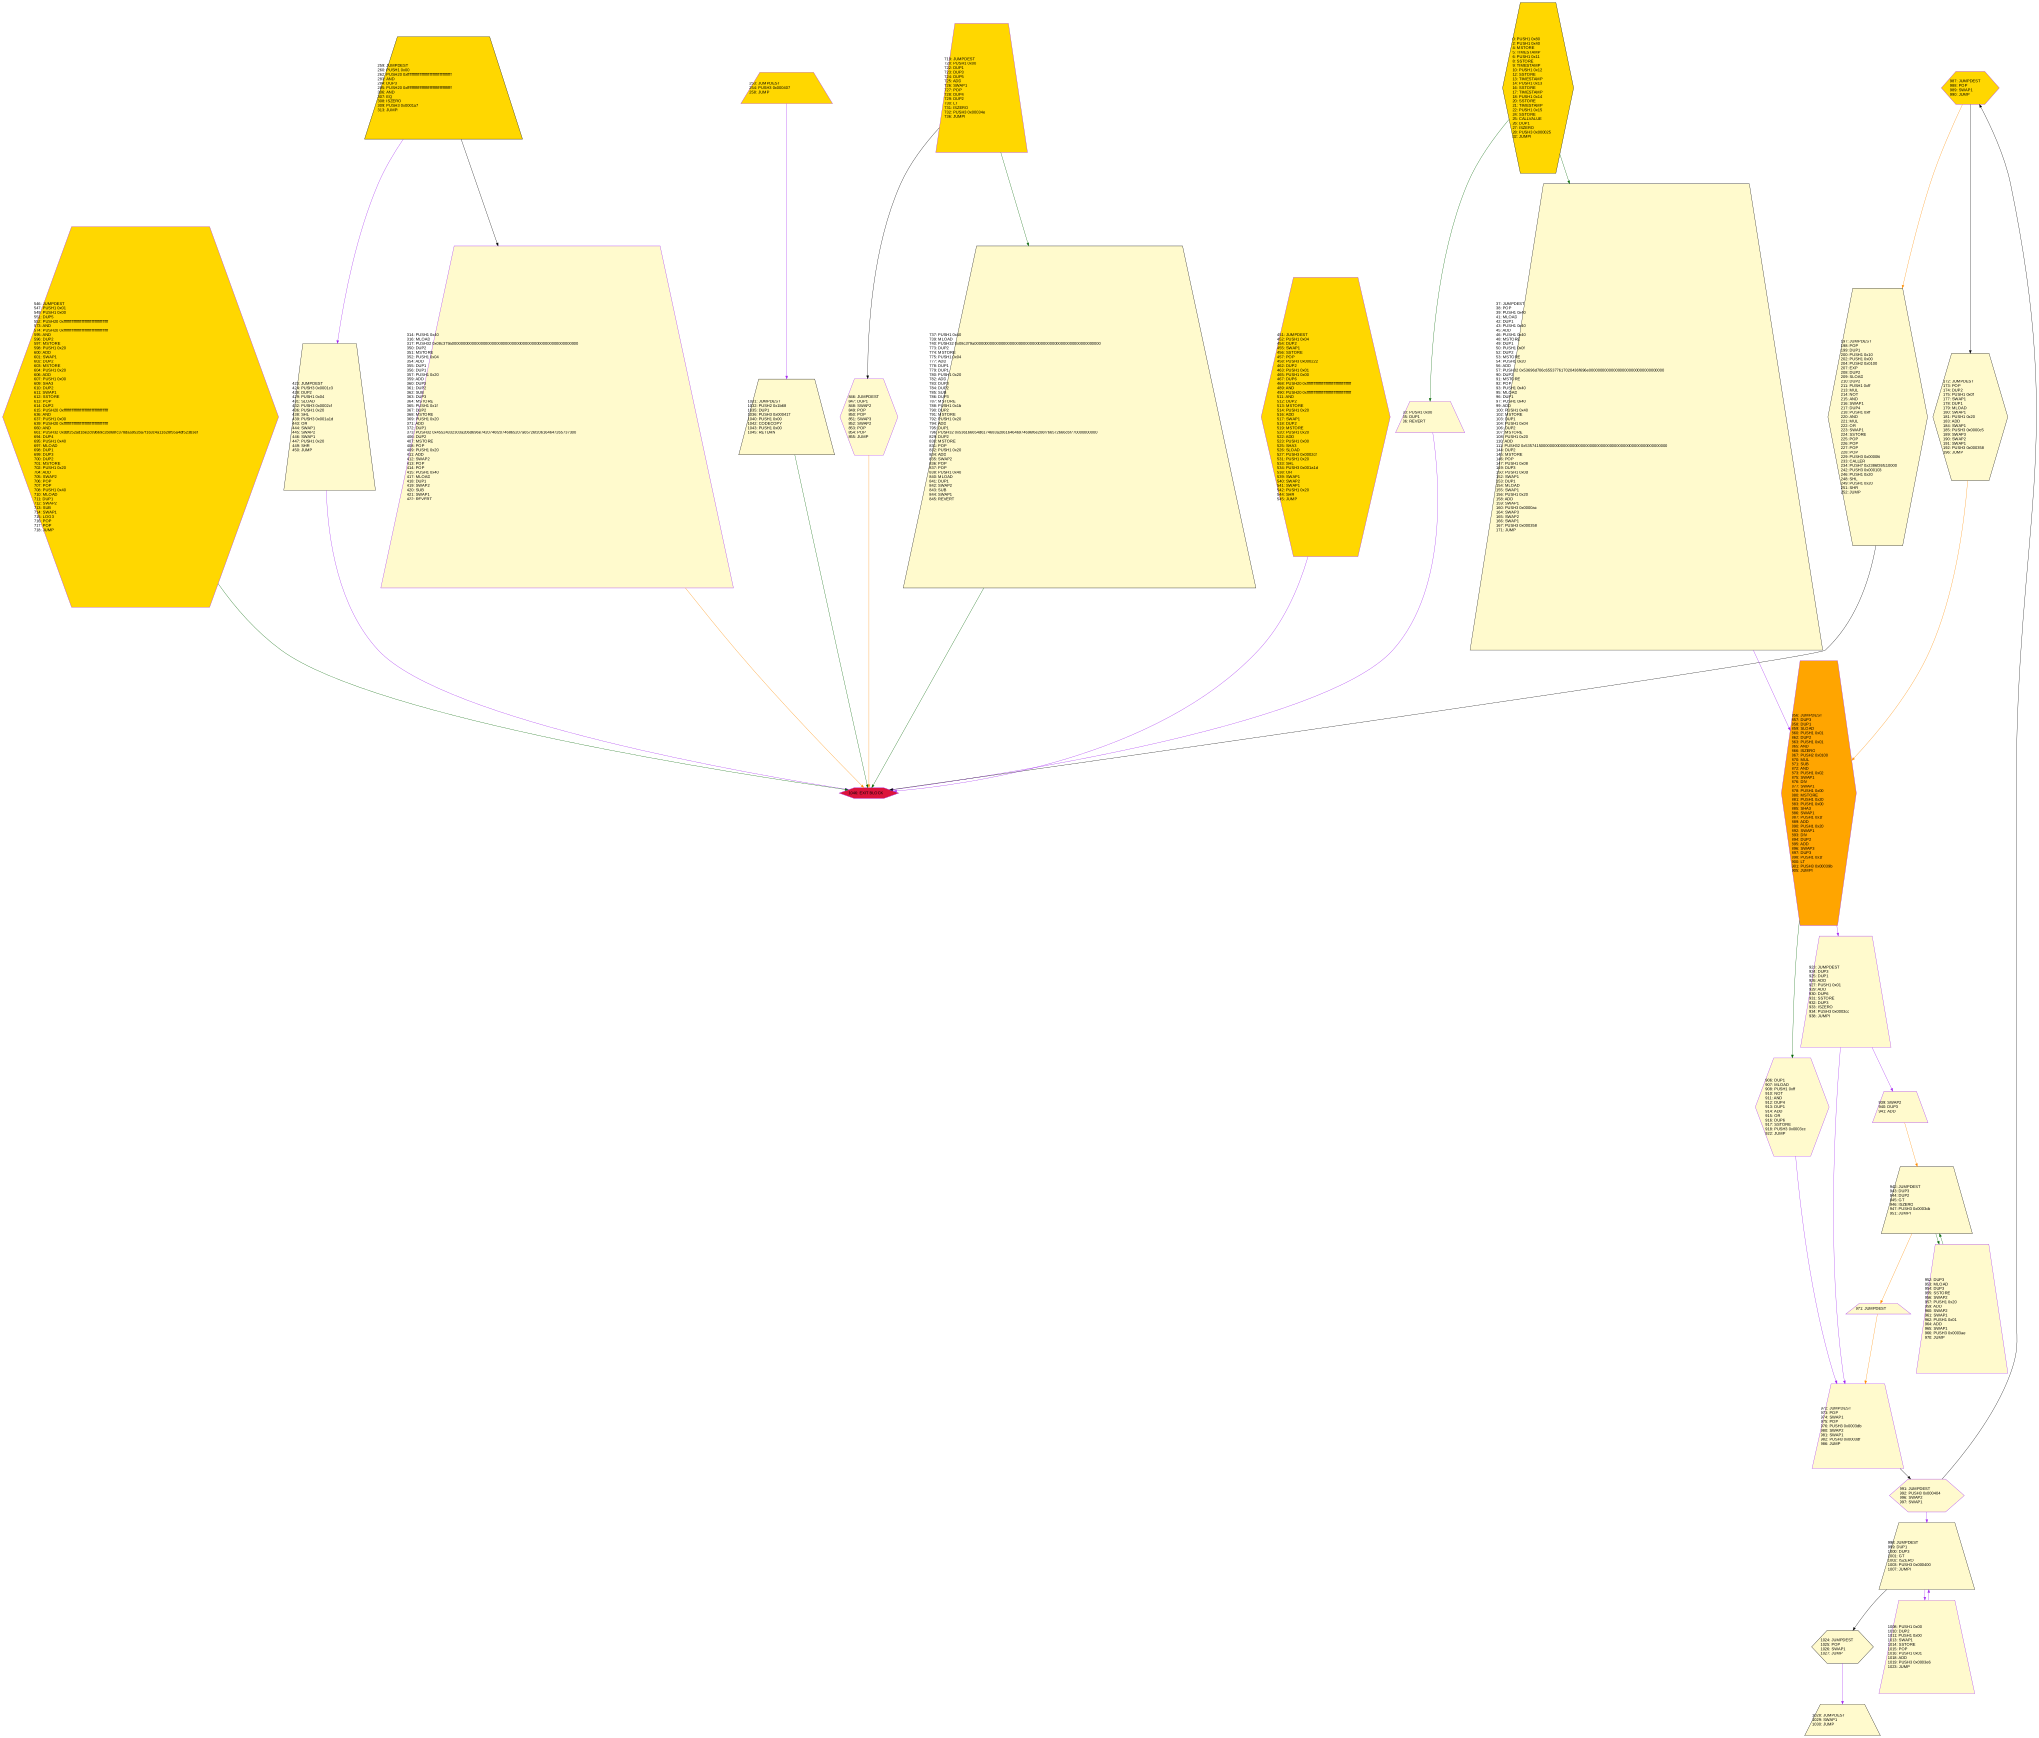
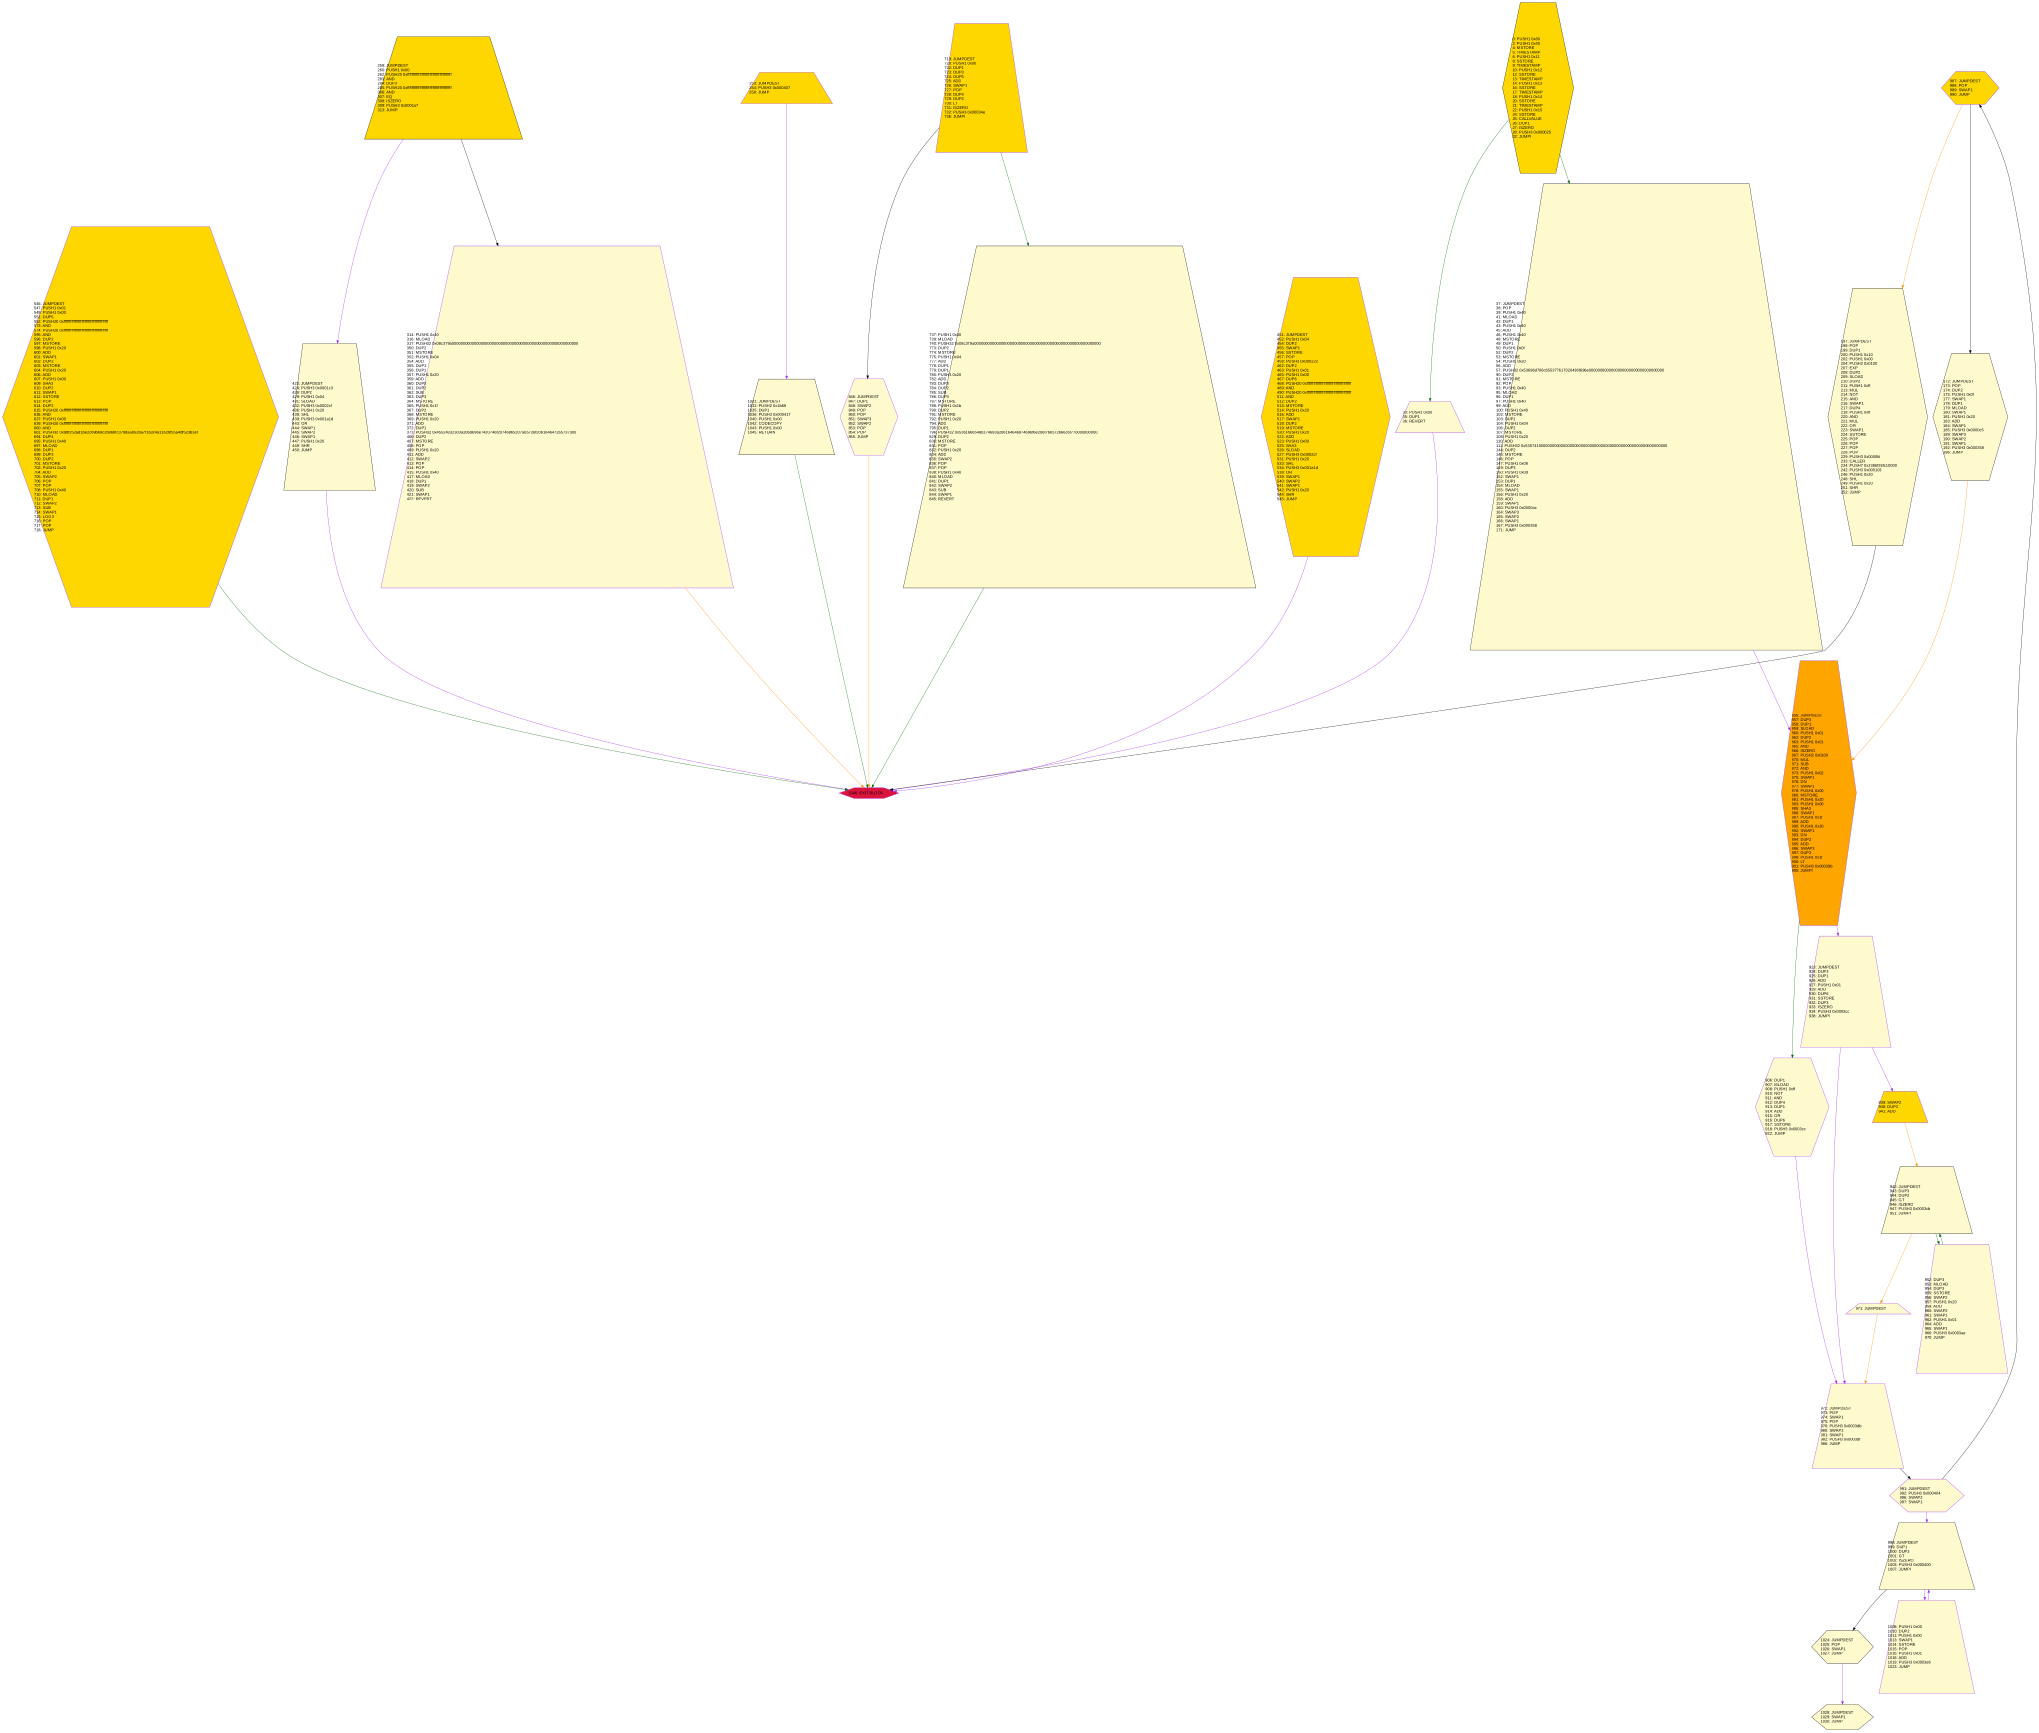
(1900, 1107) -> (1900, 1107)
(1843, 1720) -> (1843, 1717)
